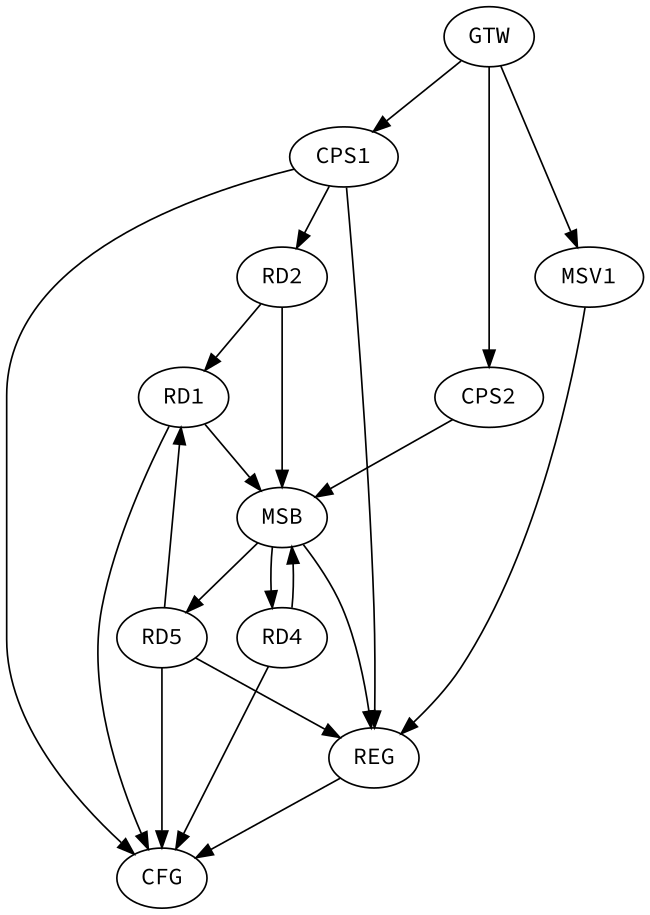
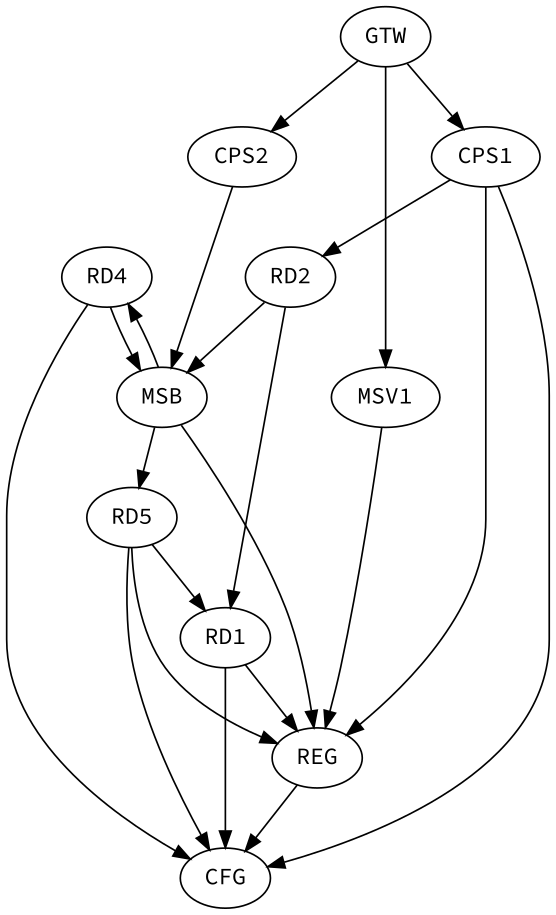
(227, 451) -> (266, 691)
